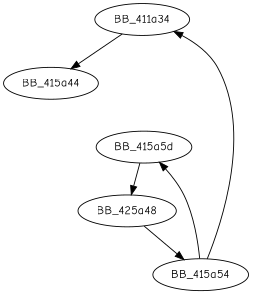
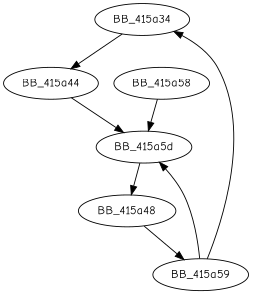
(142, 19) -> (142, 19)
none -> (162, 83)
none -> (94, 113)
(127, 211) -> (127, 211)
(201, 275) -> (201, 275)
